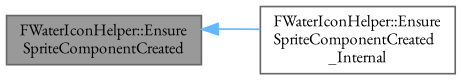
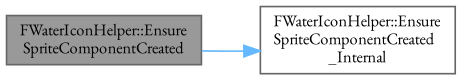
(239, 29) -> (223, 51)
